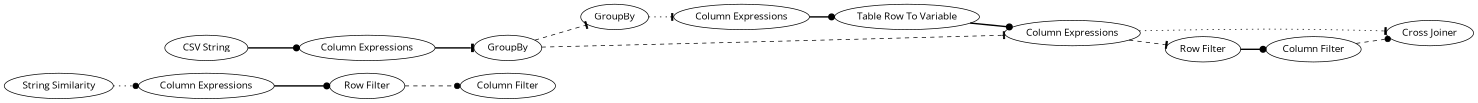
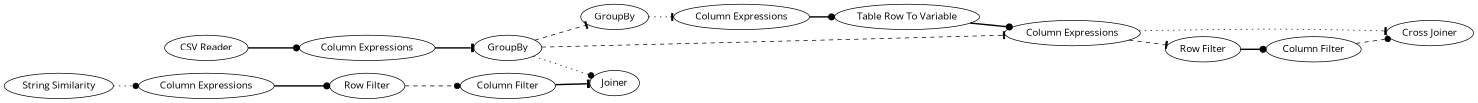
(206, 48) -> (206, 48)
none -> (615, 83)
